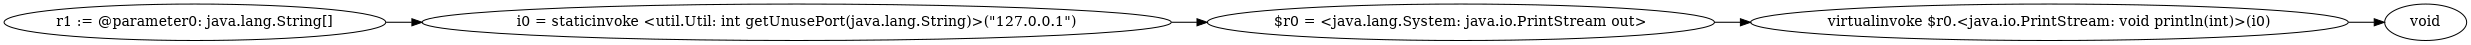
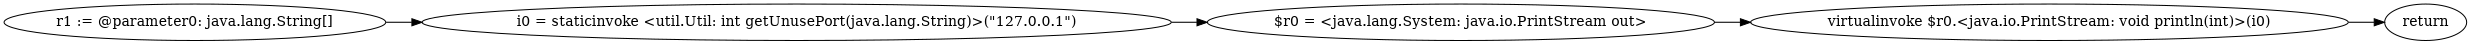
(2426, 22) -> (2426, 22)
